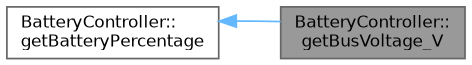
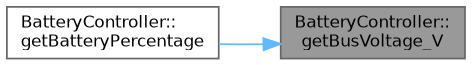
(259, 21) -> (241, 44)
